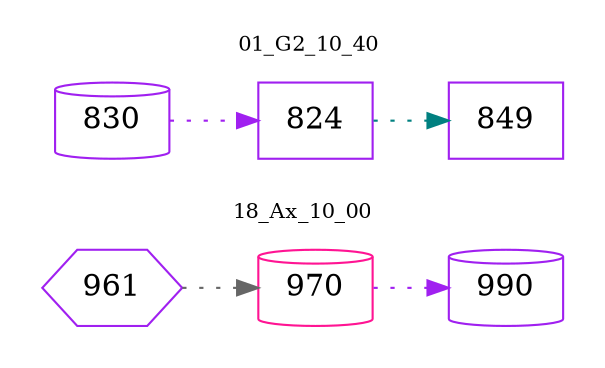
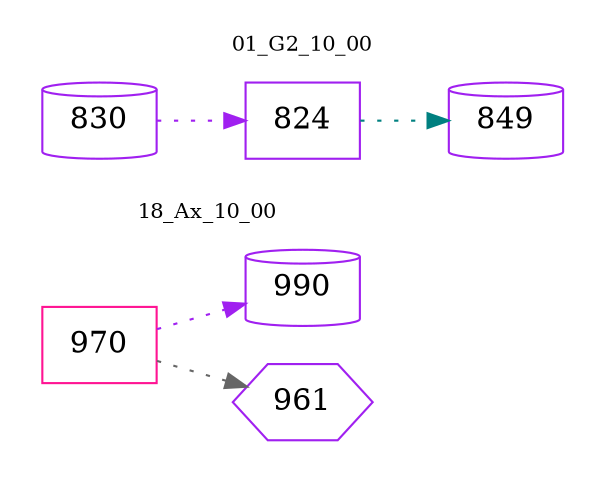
(309, 46) -> (303, 46)
(506, 121) -> (506, 121)
(210, 288) -> (192, 371)
(315, 288) -> (99, 345)
